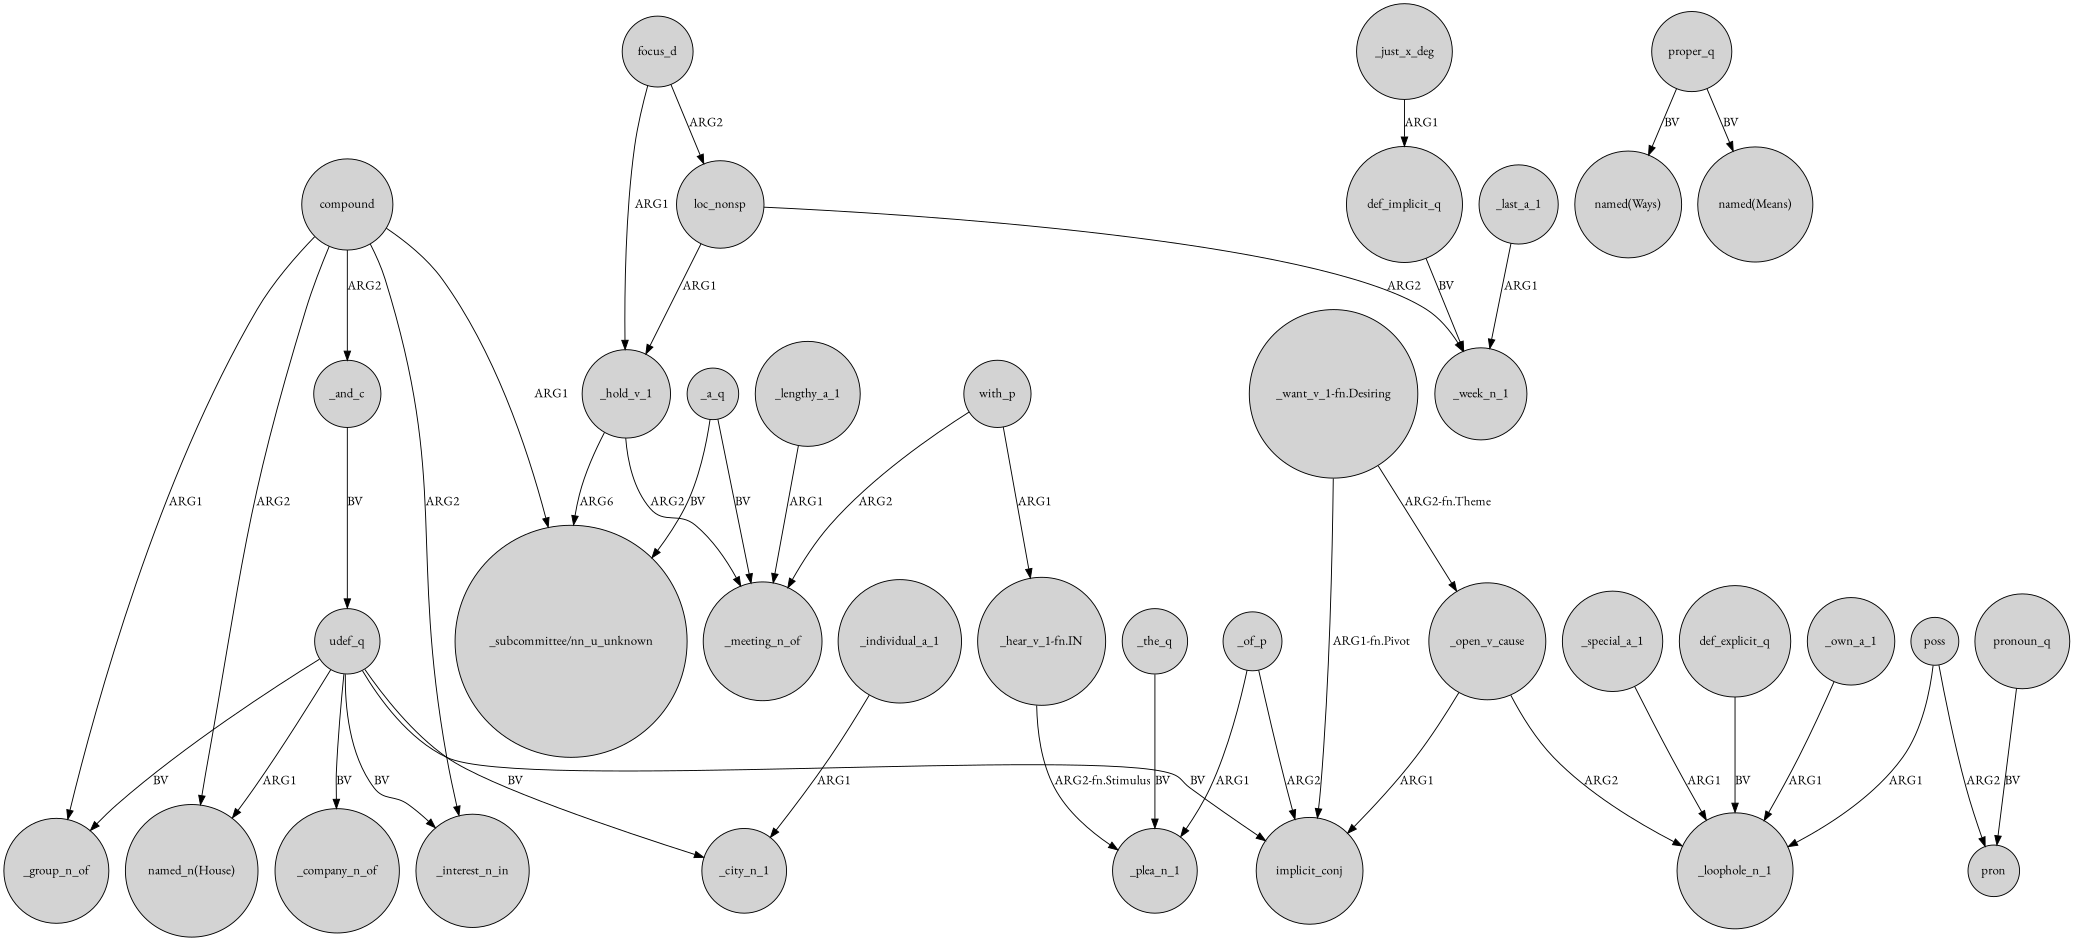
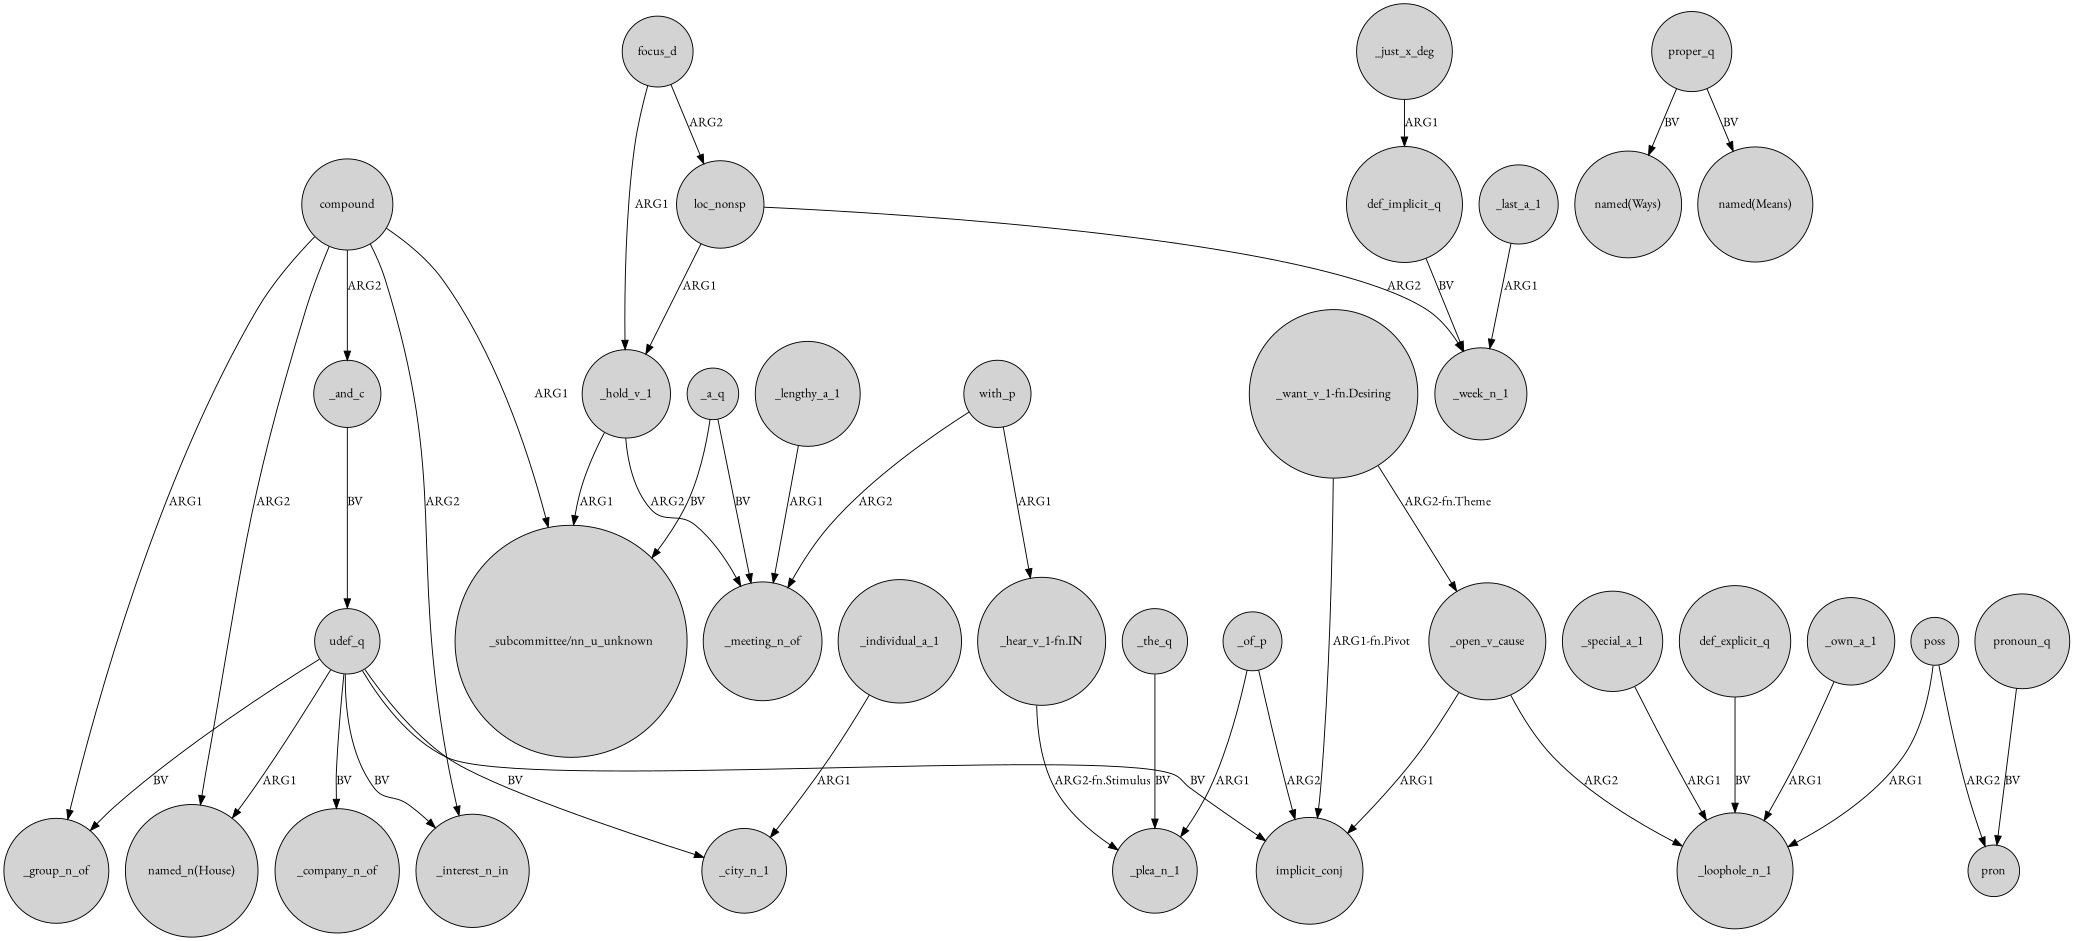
(596, 502) -> (596, 502)
